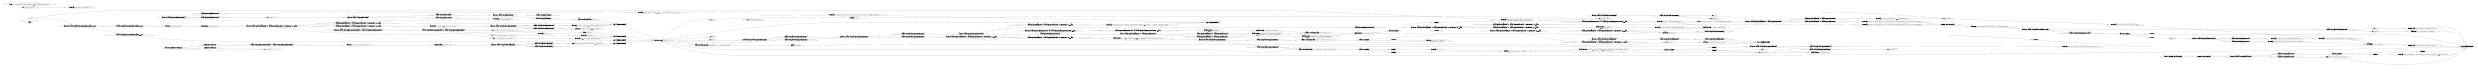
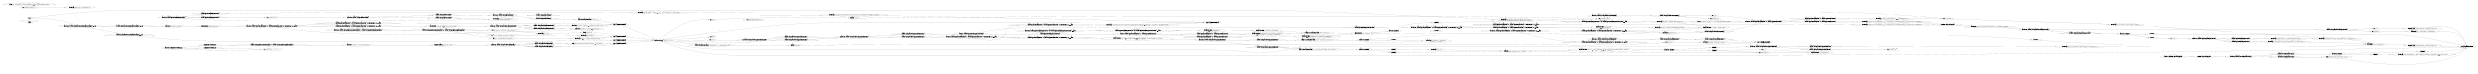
(30, 18) -> (30, 18)
